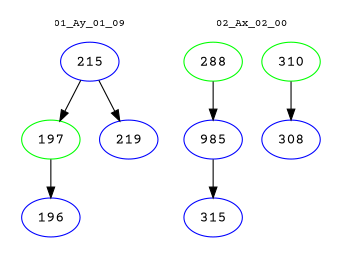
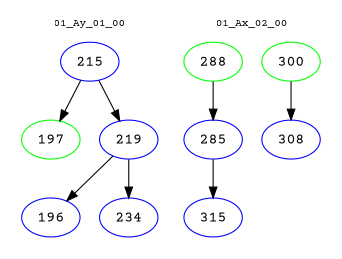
(90, 23) -> (90, 23)
(252, 23) -> (252, 23)
(291, 62) -> (291, 62)
(213, 140) -> (213, 140)
(51, 173) -> (94, 175)
none -> (129, 217)
